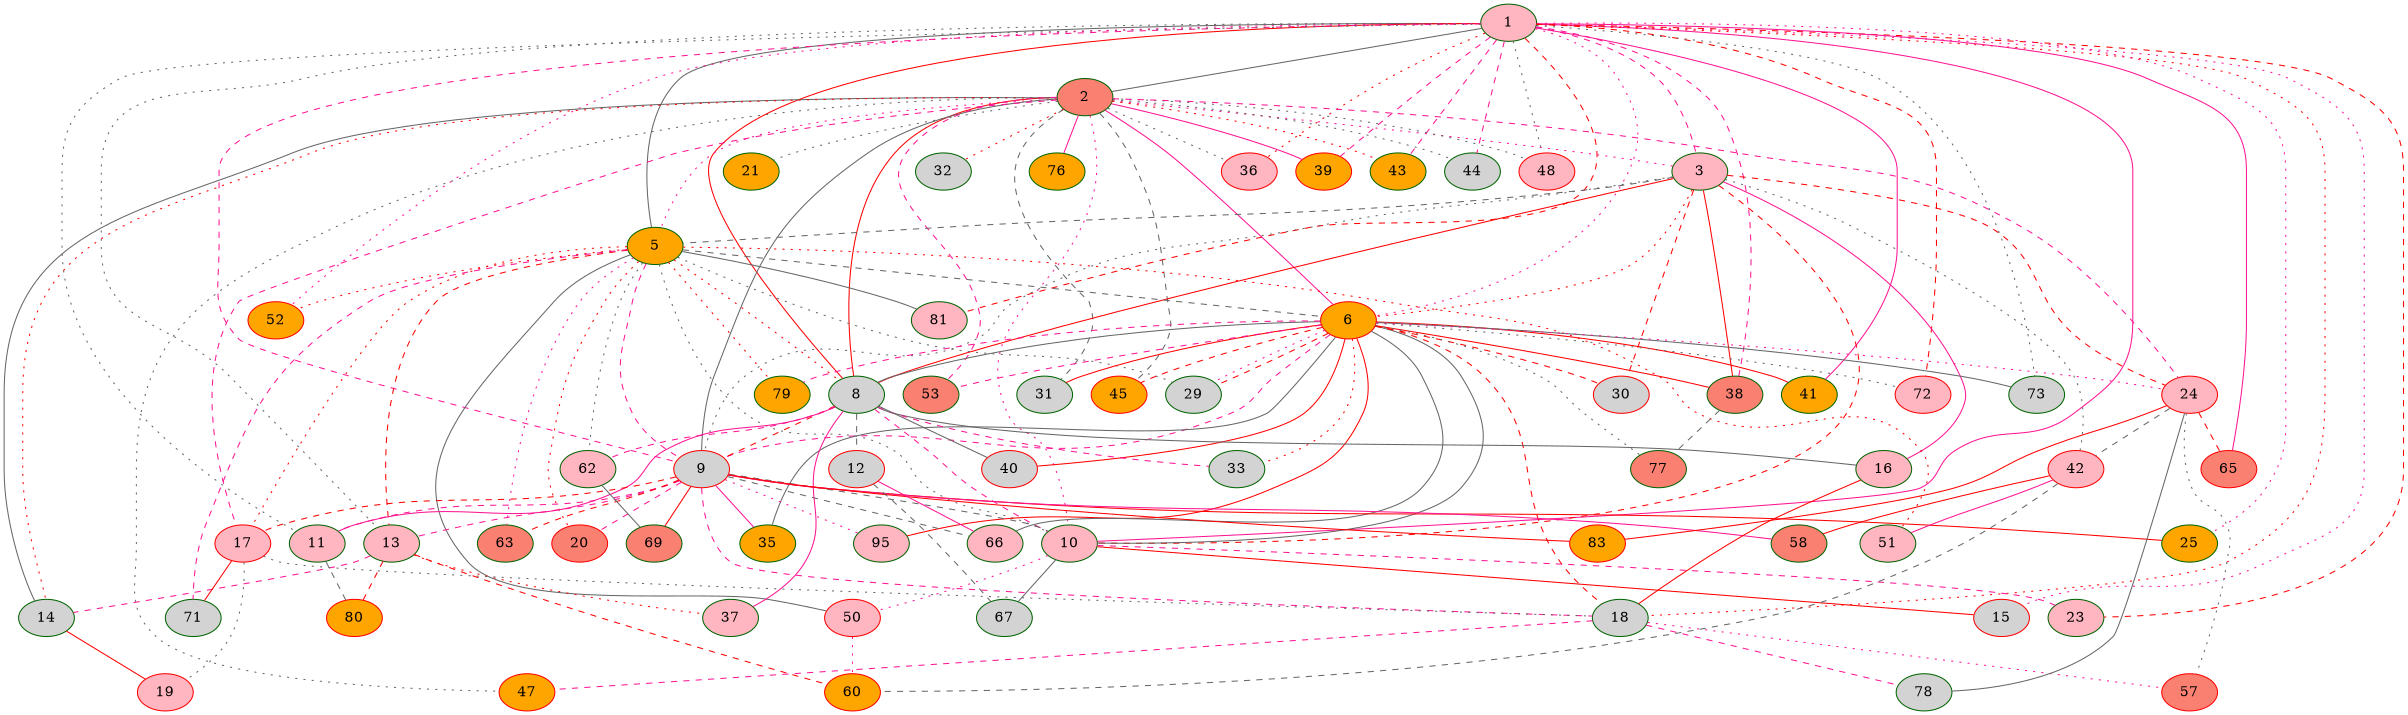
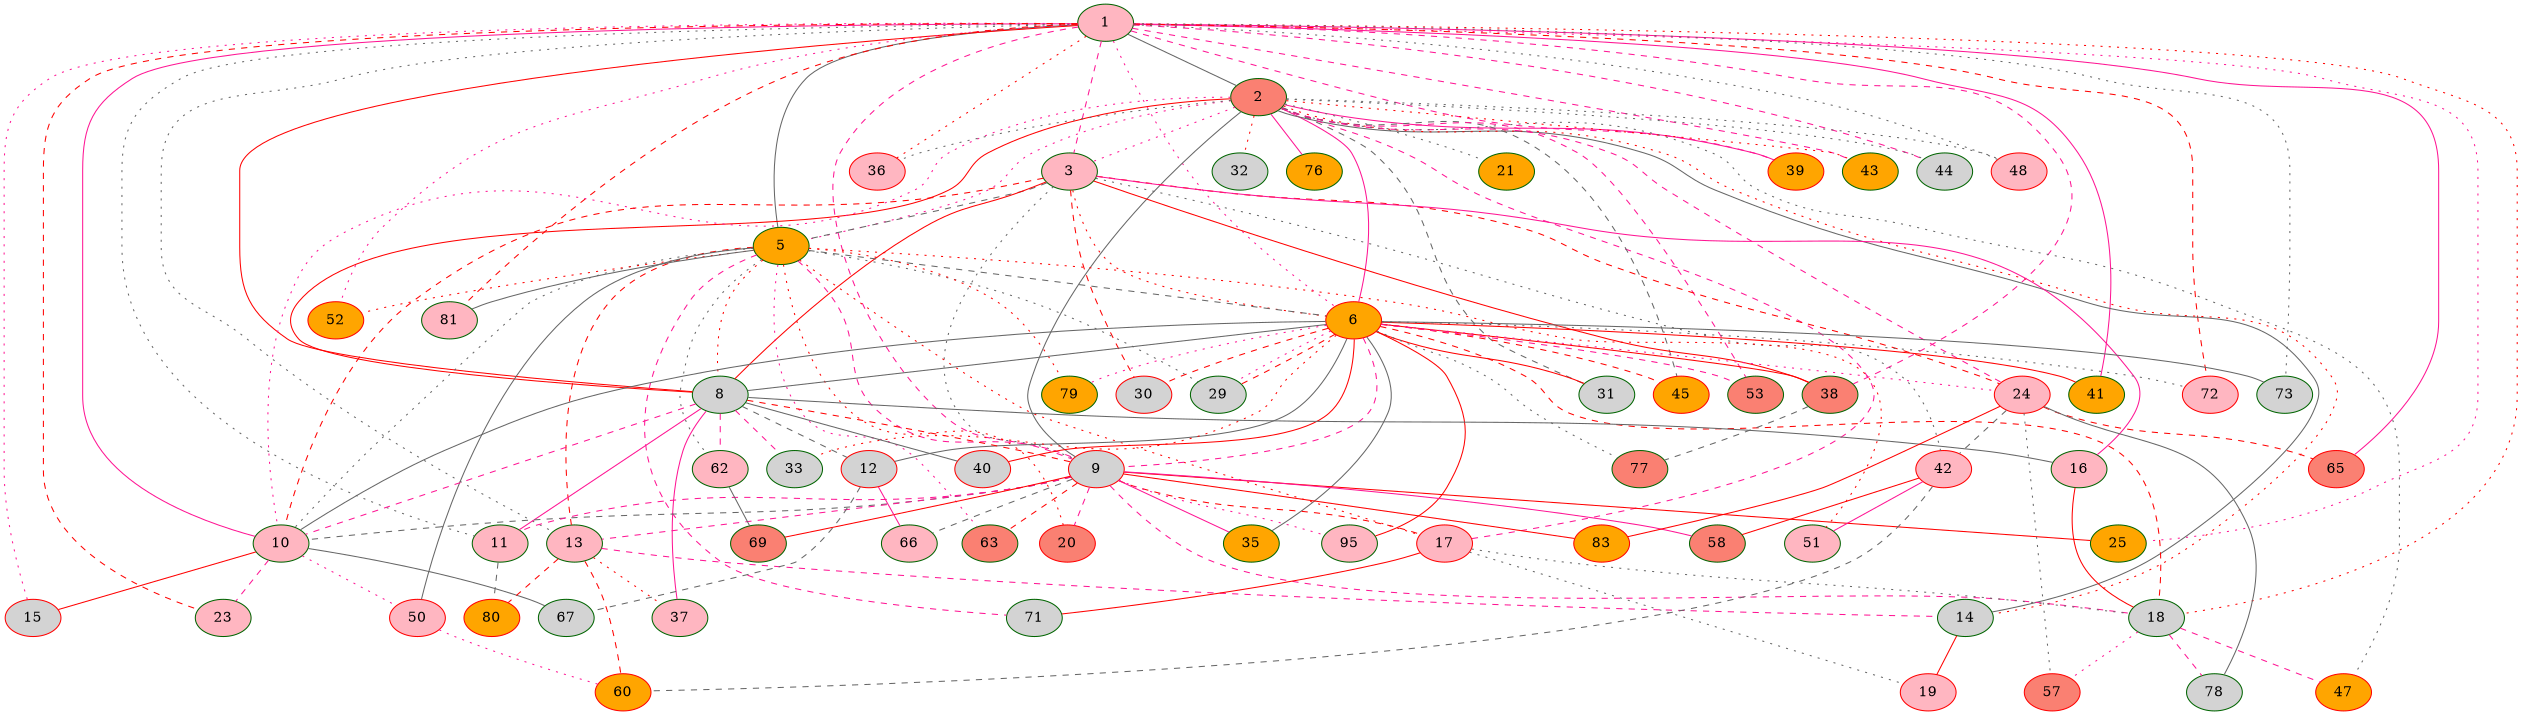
(1060, 334) -> (1207, 348)
(1317, 520) -> (1227, 432)
